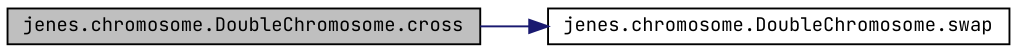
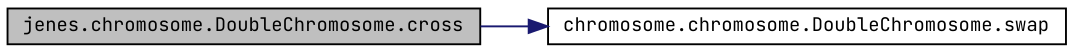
(779, 26) -> (807, 26)
